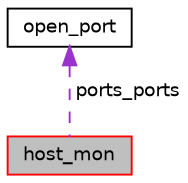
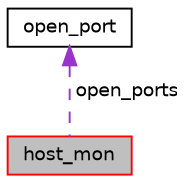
(125, 92) -> (125, 92)
